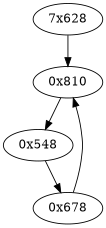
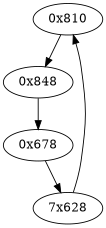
(38, 145) -> (38, 82)
(82, 150) -> (51, 173)
